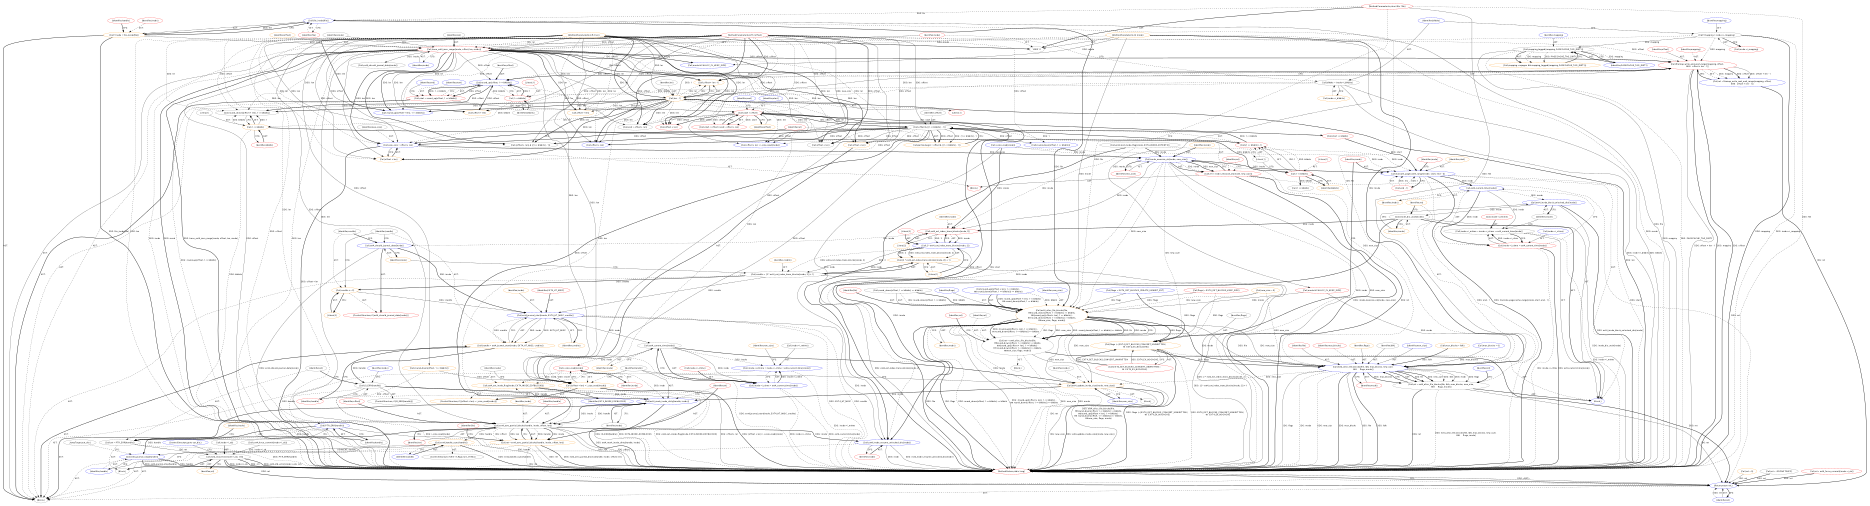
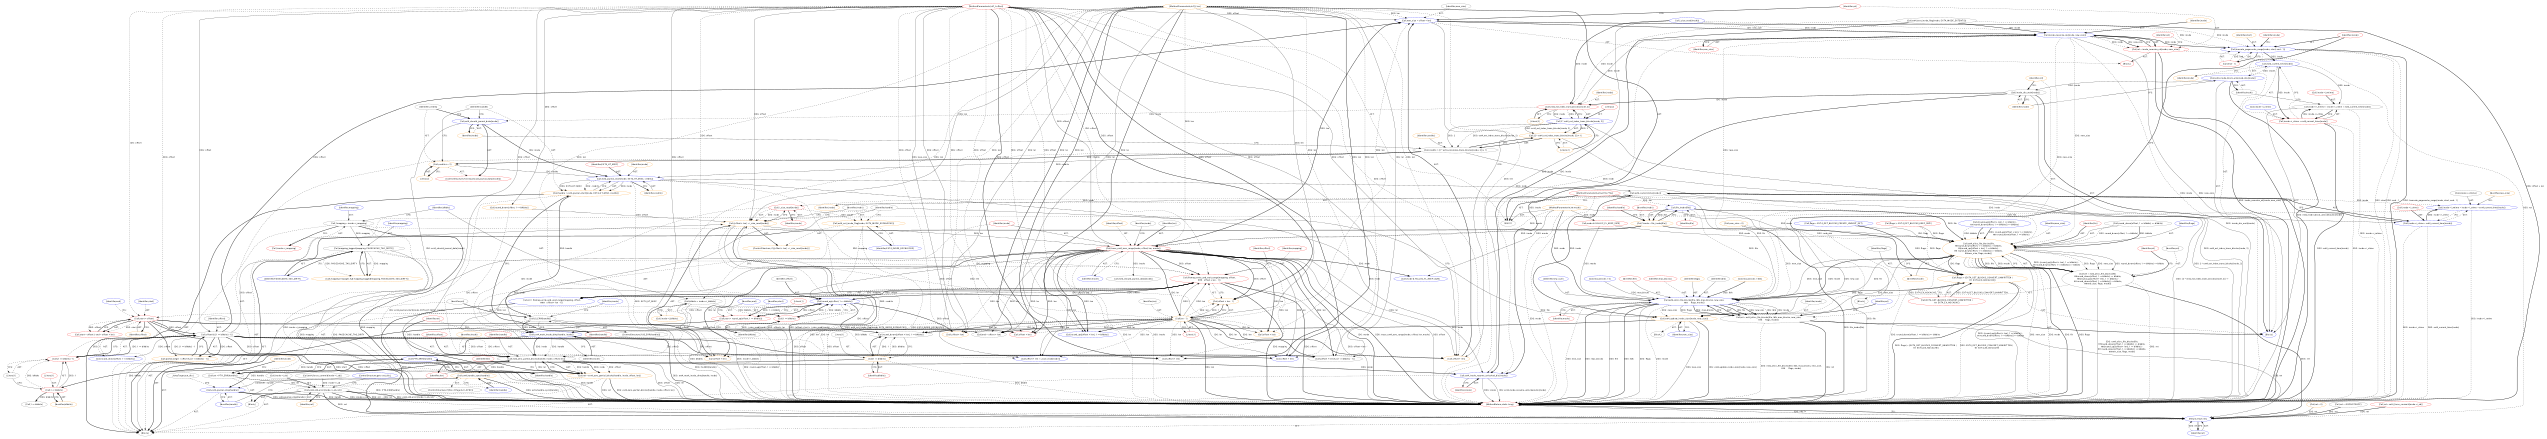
(536, 108) -> none
(1338, 136) -> none
(595, 226) -> (936, 233)
